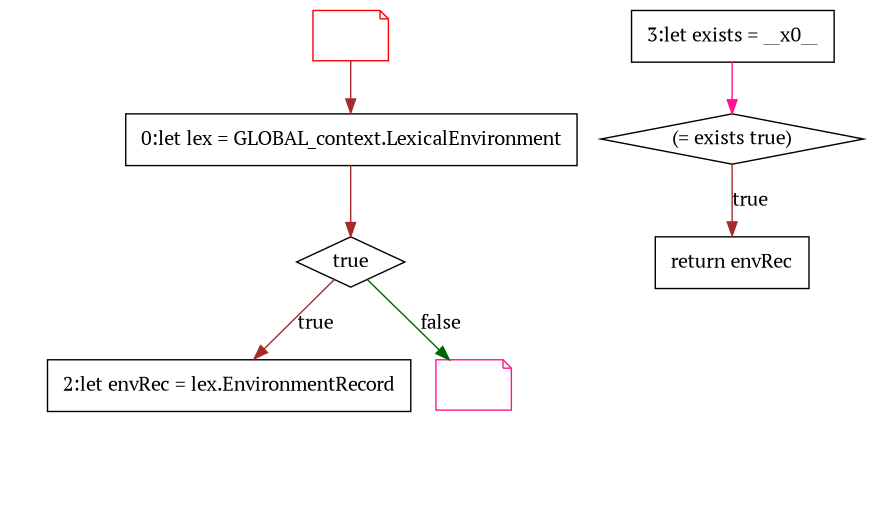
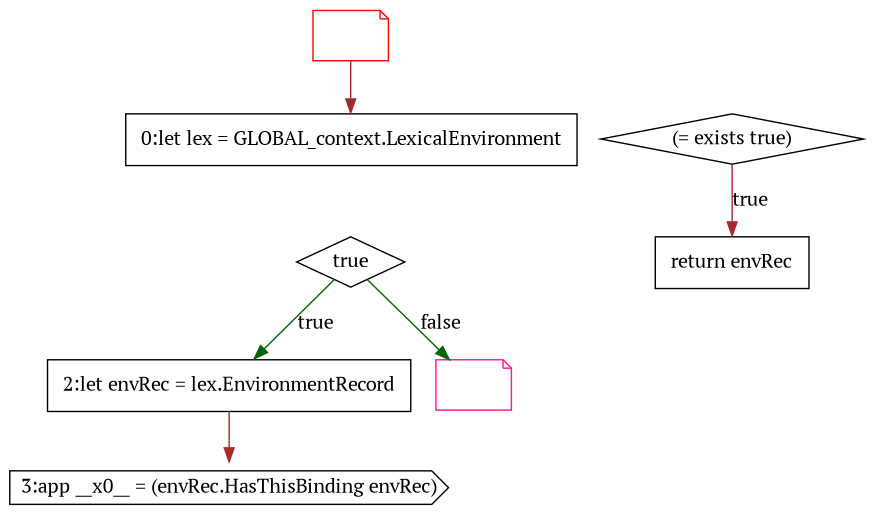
(732, 36) -> none
(351, 194) -> none
(299, 314) -> (299, 314)
none -> (229, 488)
